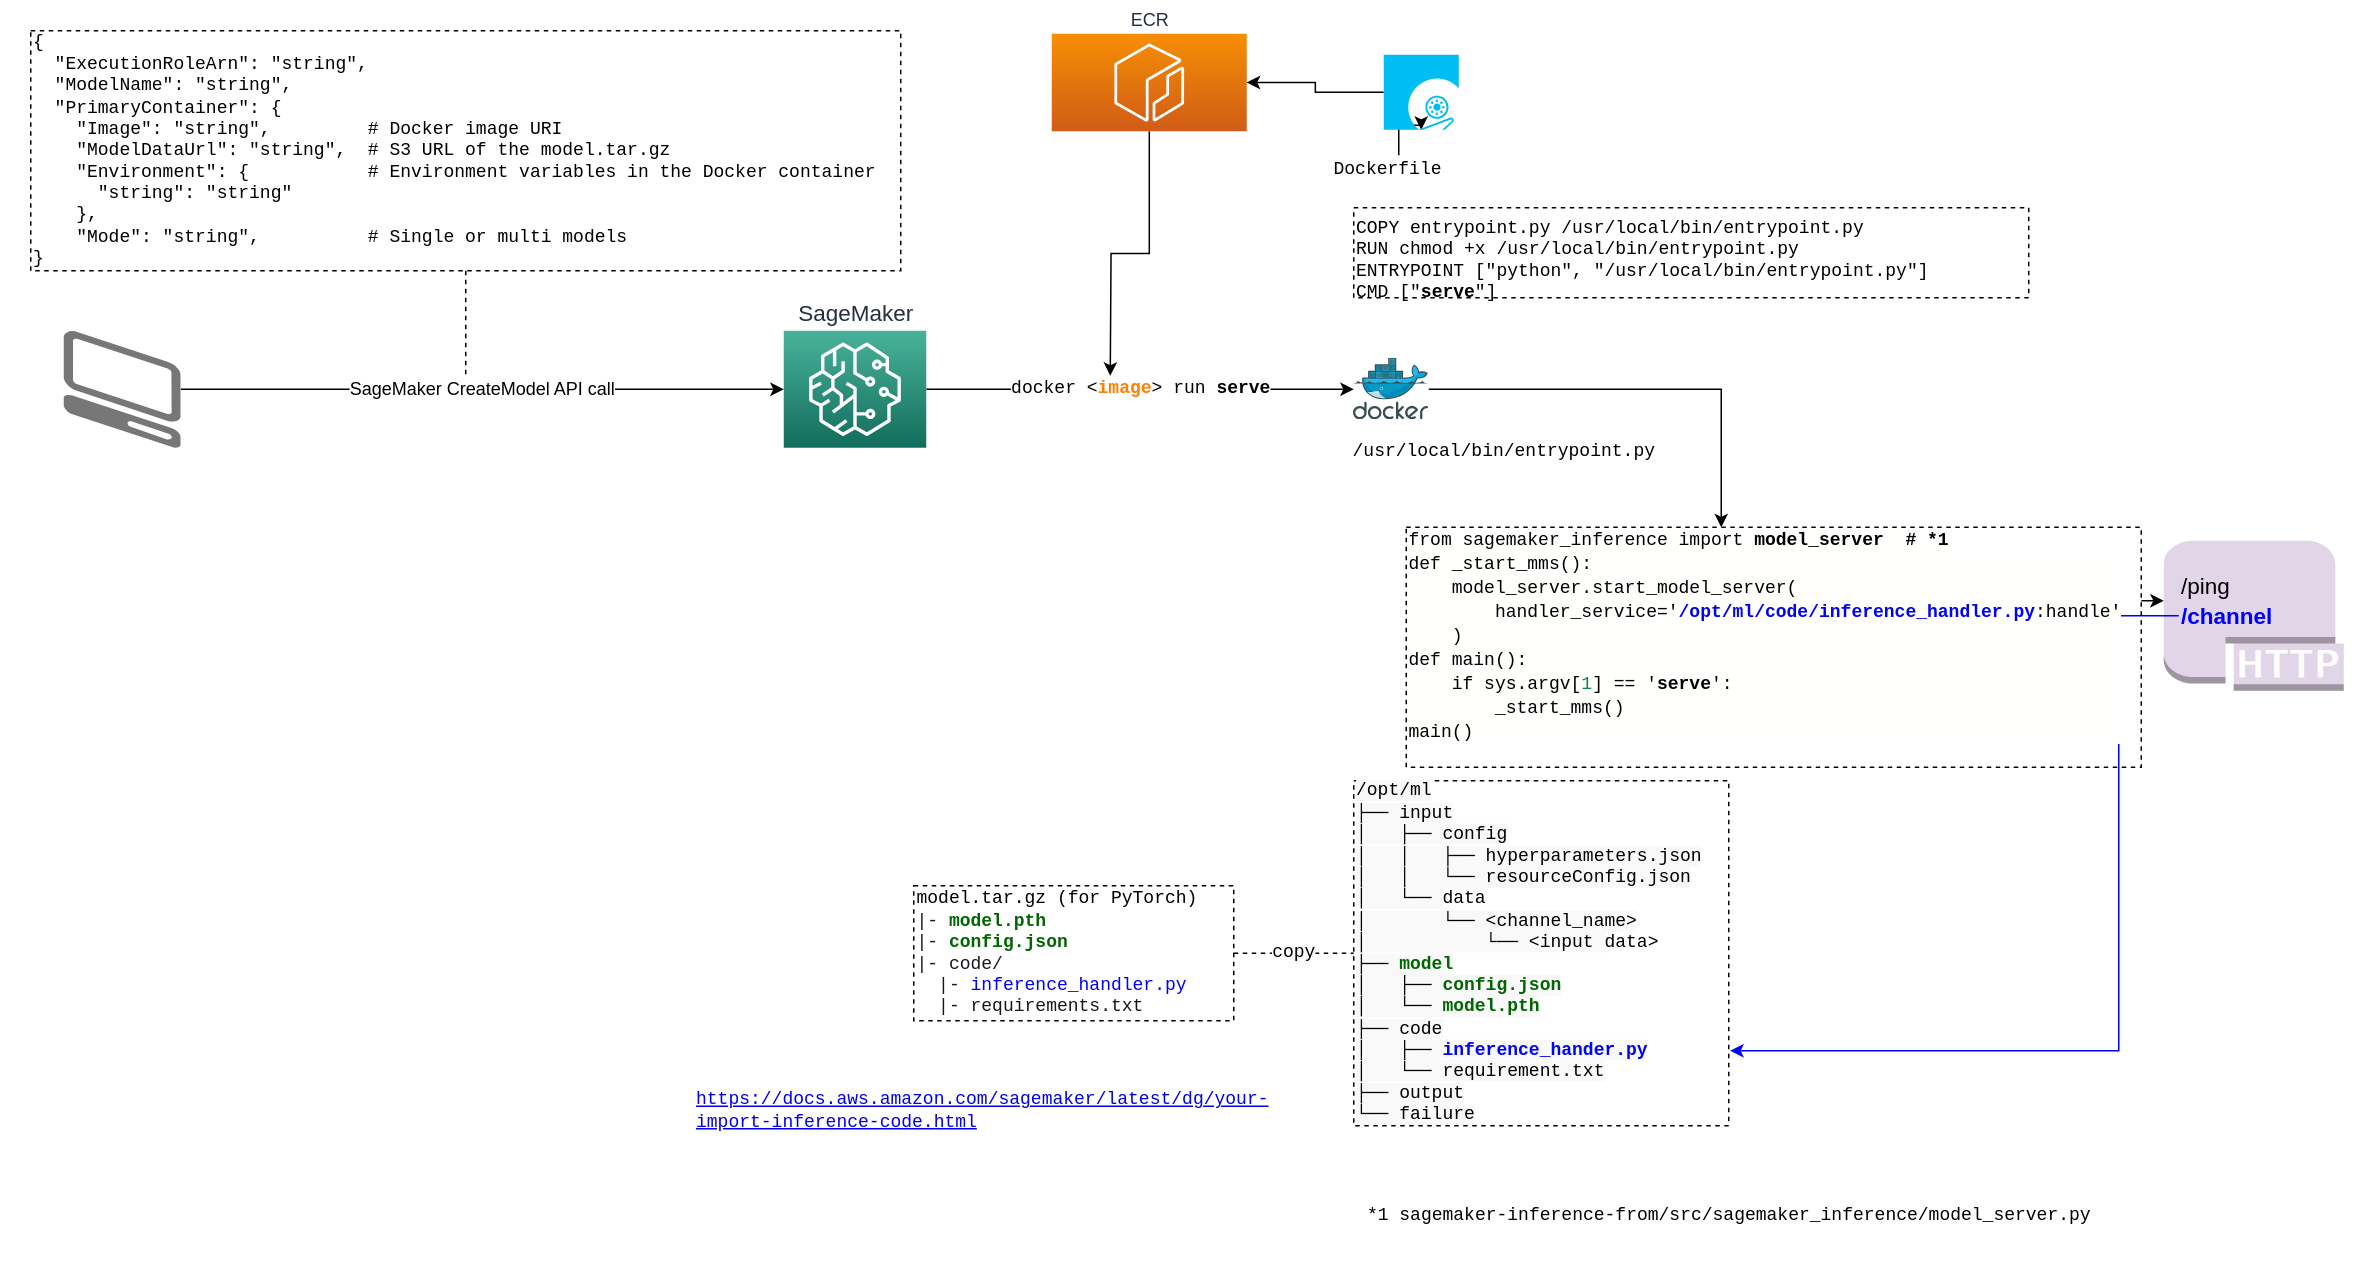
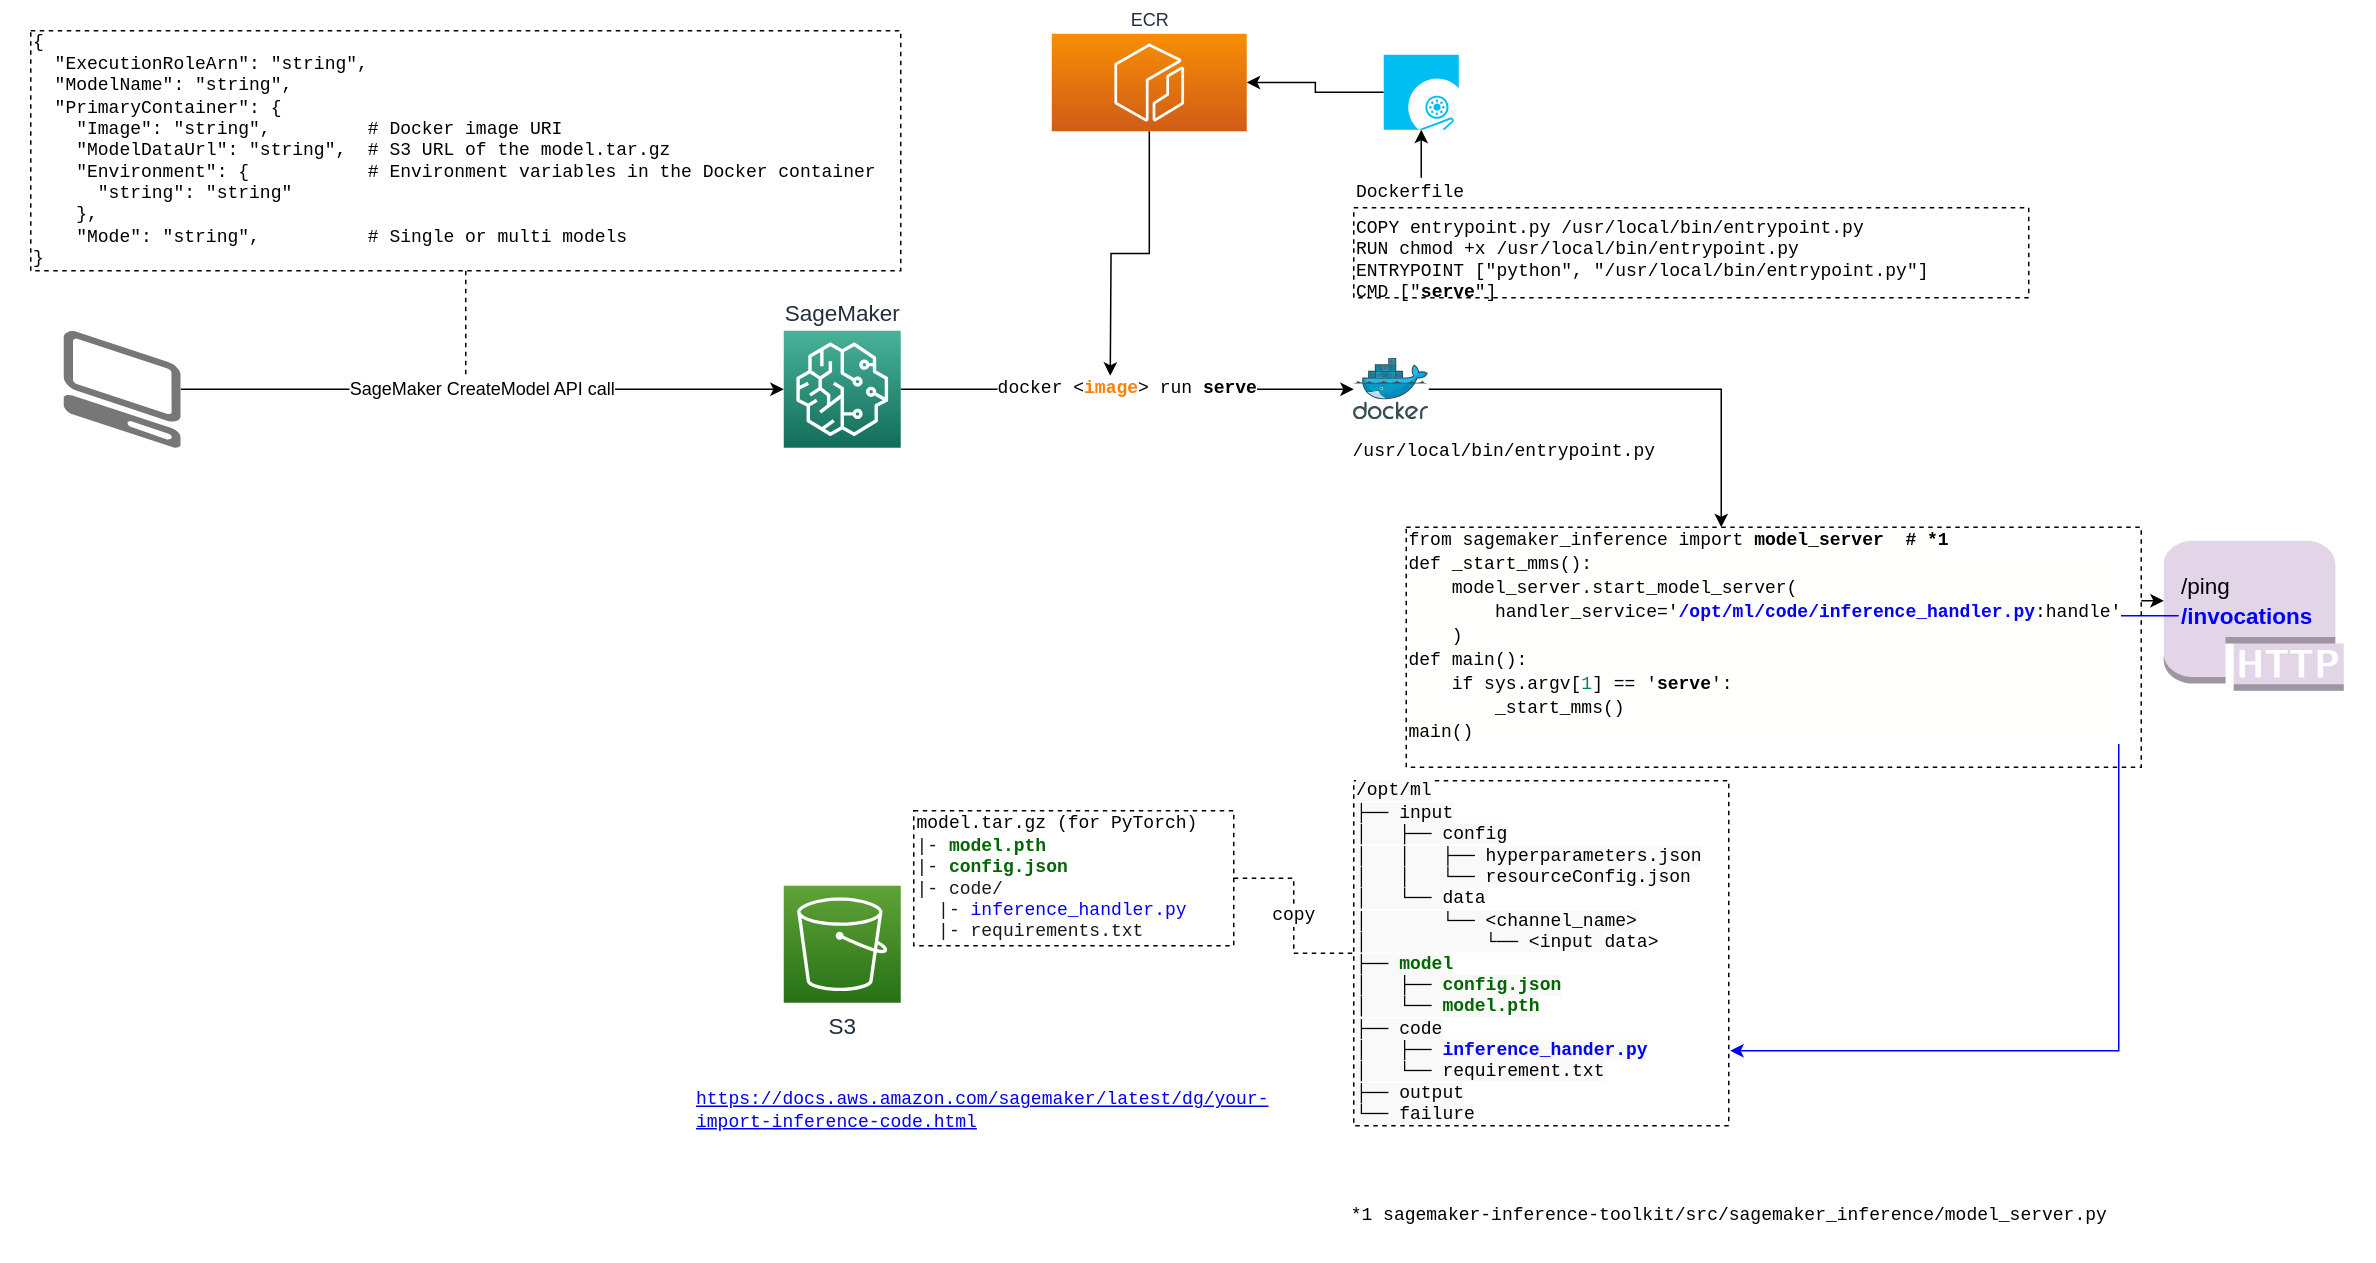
(1399, 170) -> (1421, 193)
(855, 389) -> (842, 389)
(2229, 616) -> (2252, 616)
none -> (842, 944)
(1074, 953) -> (1074, 878)
(1730, 1216) -> (1730, 1216)
